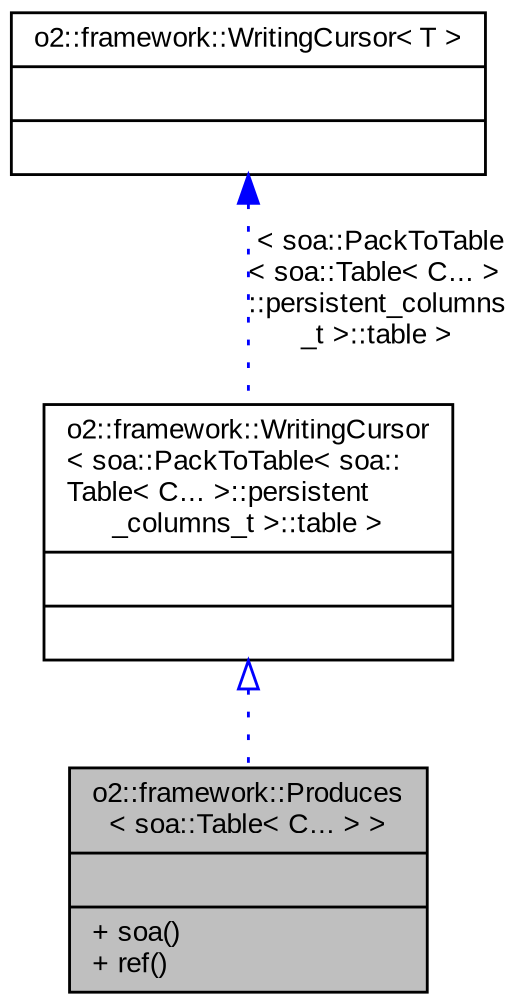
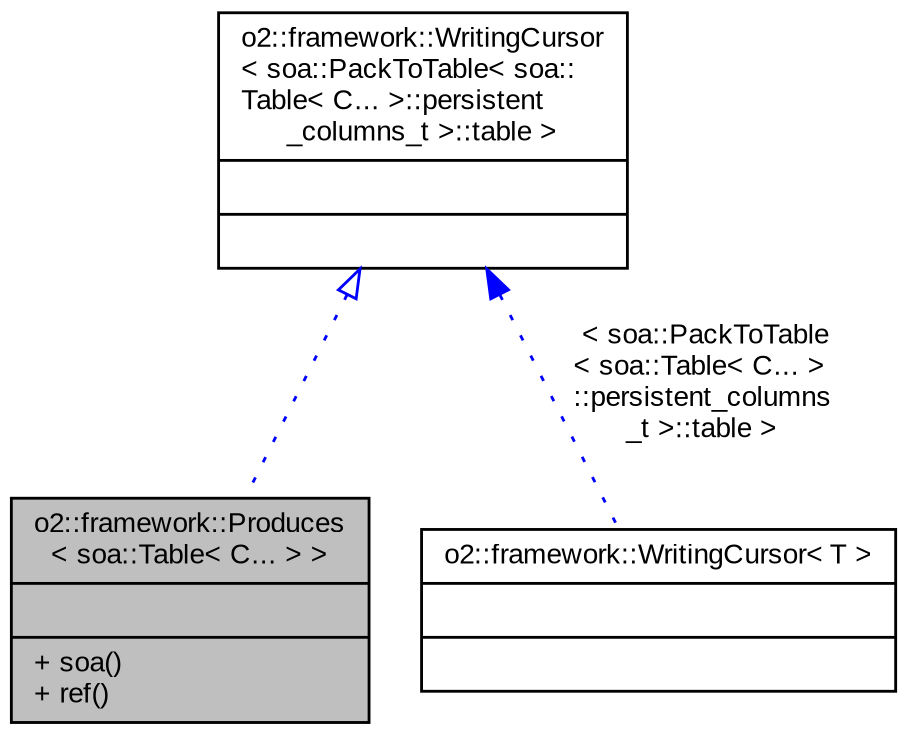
(248, 304) -> (559, 412)
